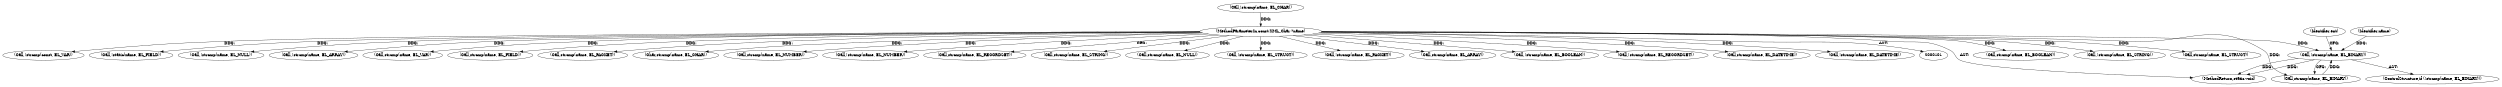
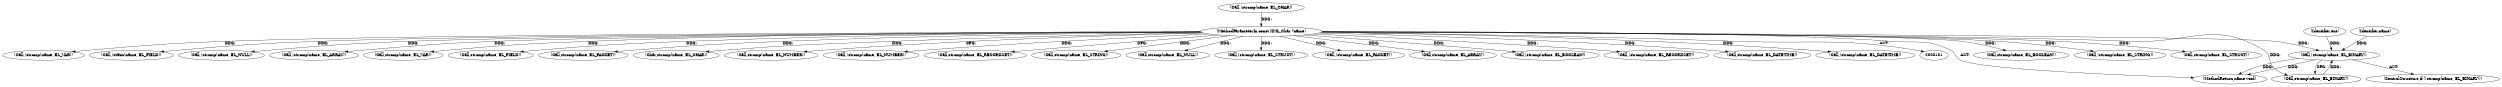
(971, 43) -> (972, 43)
(2335, 43) -> (2336, 43)
(43, 55) -> (44, 55)
(2229, 79) -> (2230, 79)
